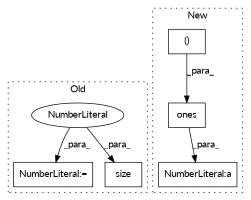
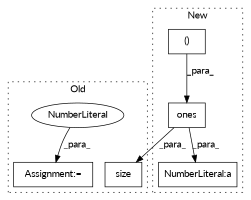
(98, 142) -> (158, 143)
(53, 175) -> (53, 175)
